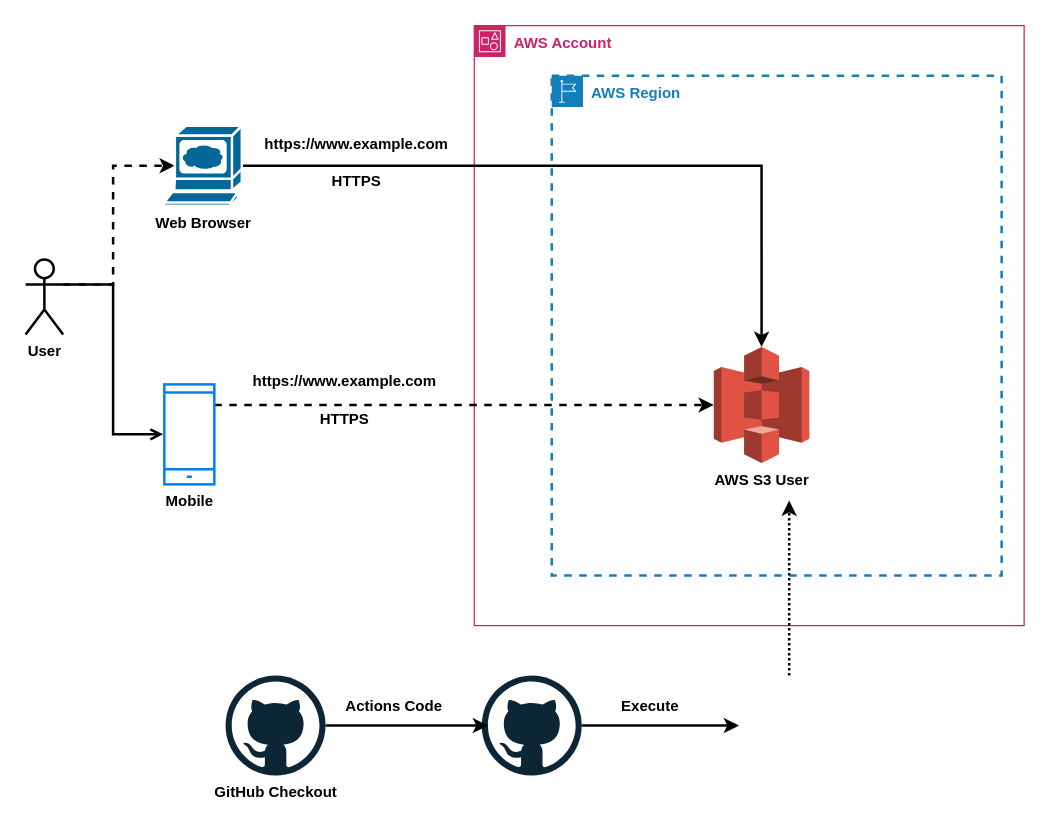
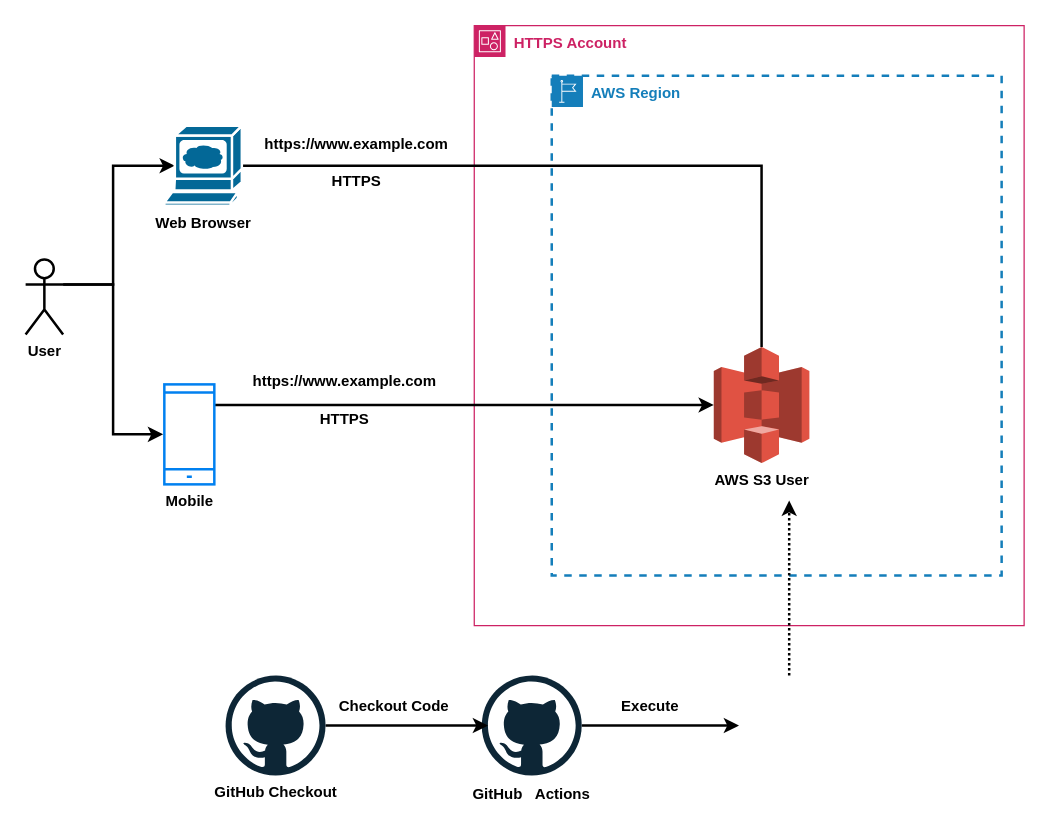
(559, 43) -> (567, 43)
(113, 199) -> (113, 199)
(762, 334) -> (762, 339)
(455, 405) -> (455, 405)
(151, 434) -> (150, 434)
(394, 707) -> (394, 707)
none -> (532, 794)
